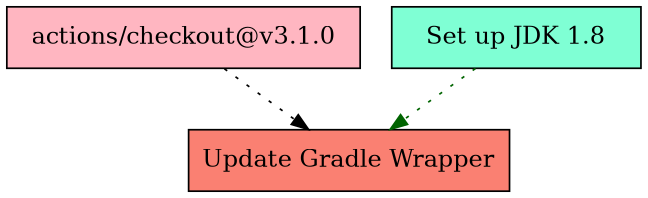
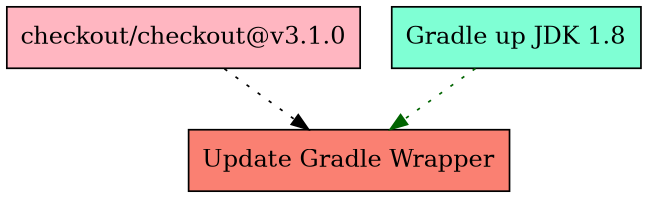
(183, 38) -> (183, 38)
(516, 38) -> (516, 38)
